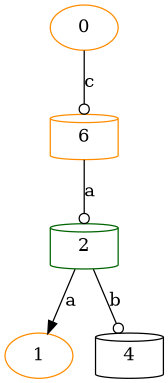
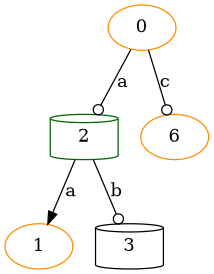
(84, 137) -> (175, 137)
(84, 187) -> (116, 77)
(129, 356) -> (129, 246)
